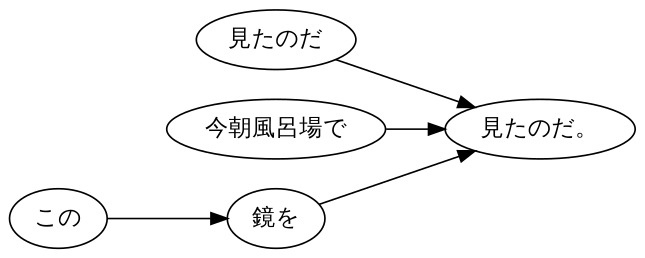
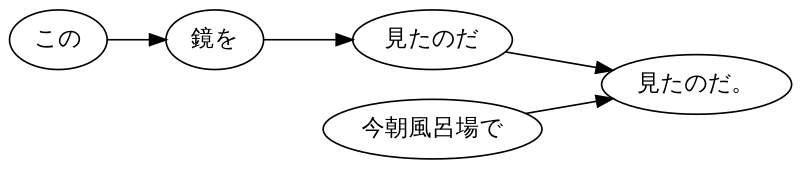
(389, 180) -> (300, 40)
